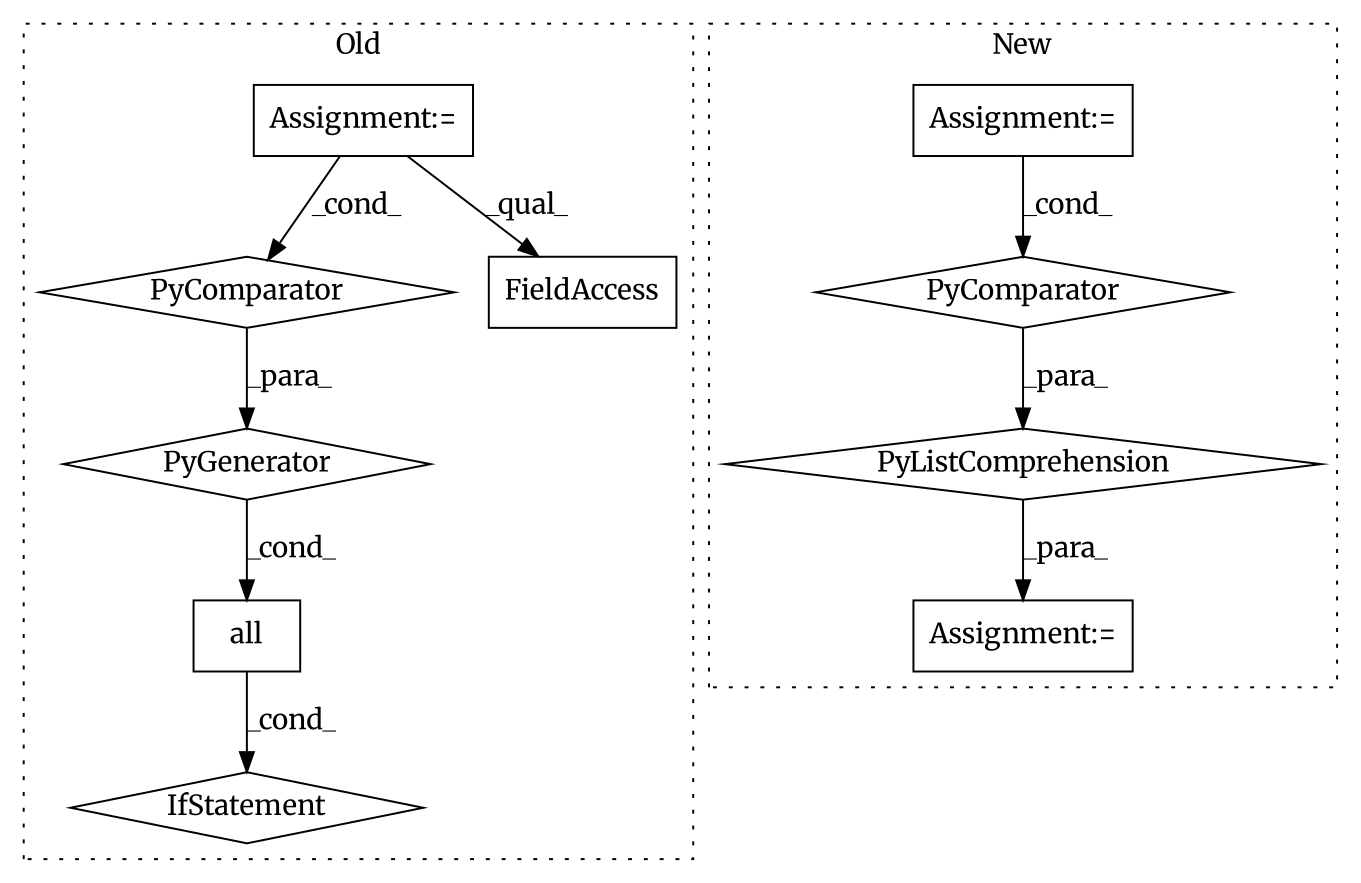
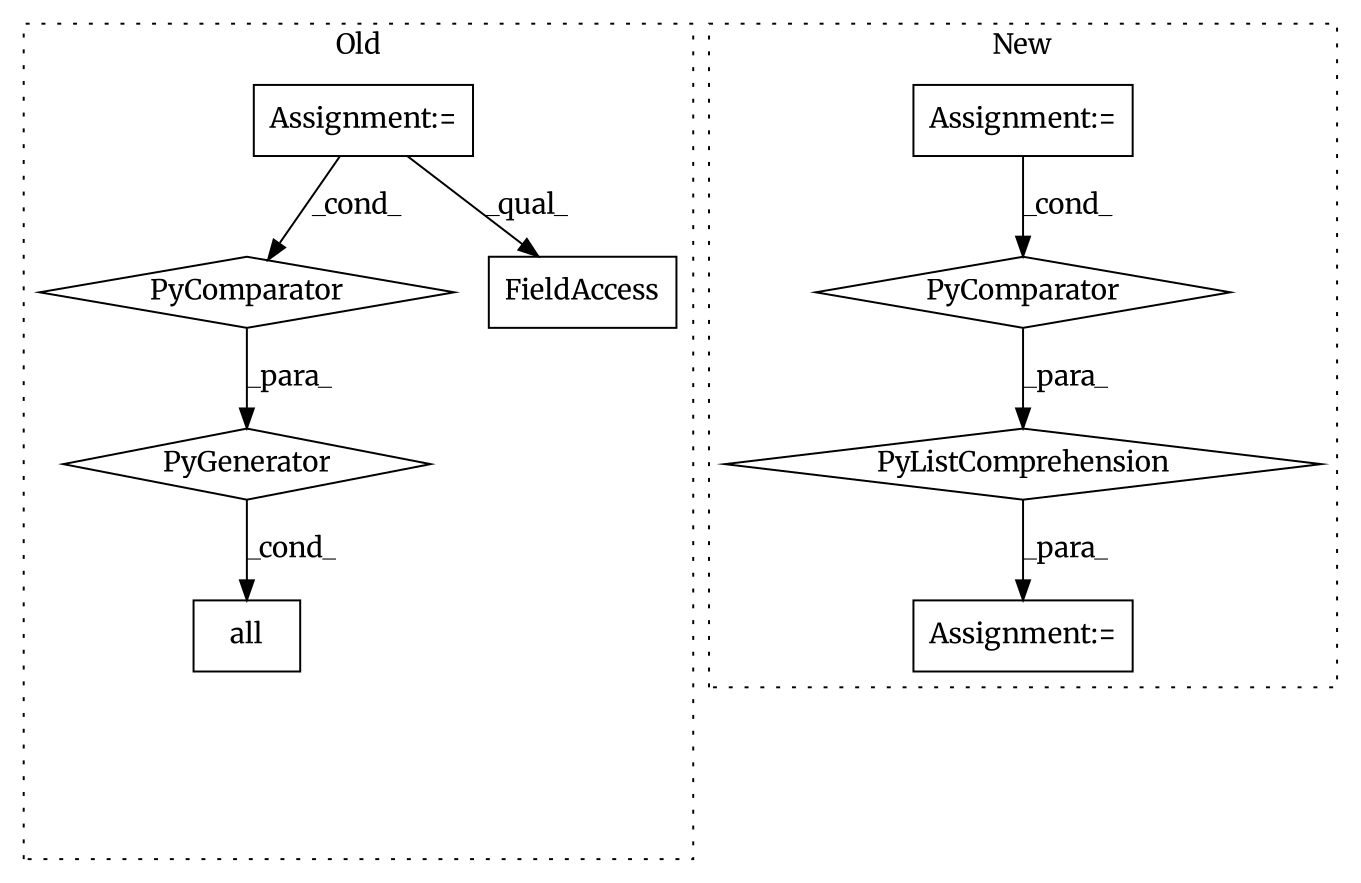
(247, 808) -> none
